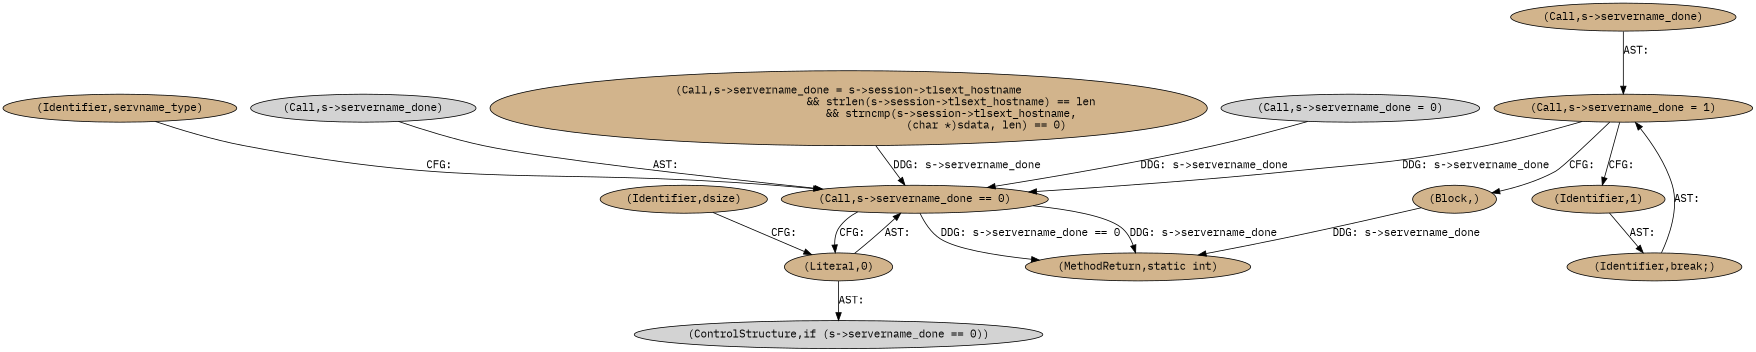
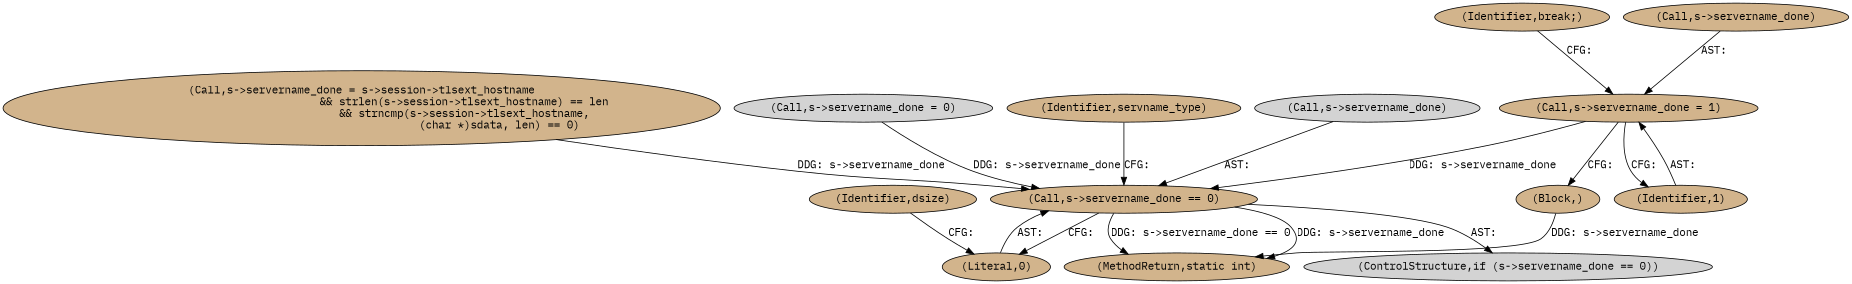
(1690, 199) -> (1583, 51)
(1624, 230) -> (1662, 156)
(839, 297) -> (1370, 214)
